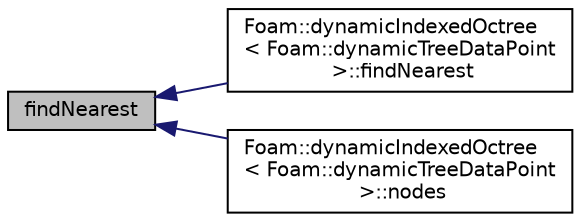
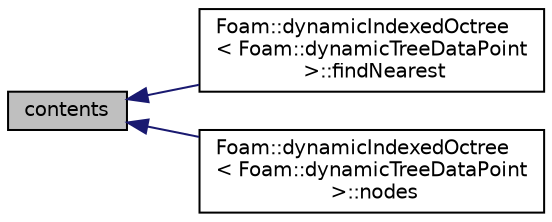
(82, 111) -> (68, 111)
